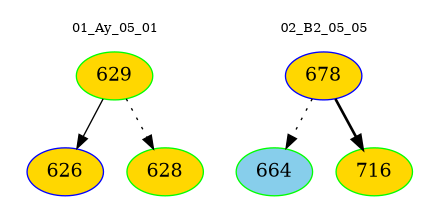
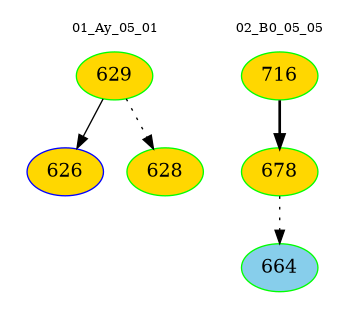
(324, 29) -> (280, 29)
(324, 76) -> (280, 172)
(346, 118) -> (280, 117)
